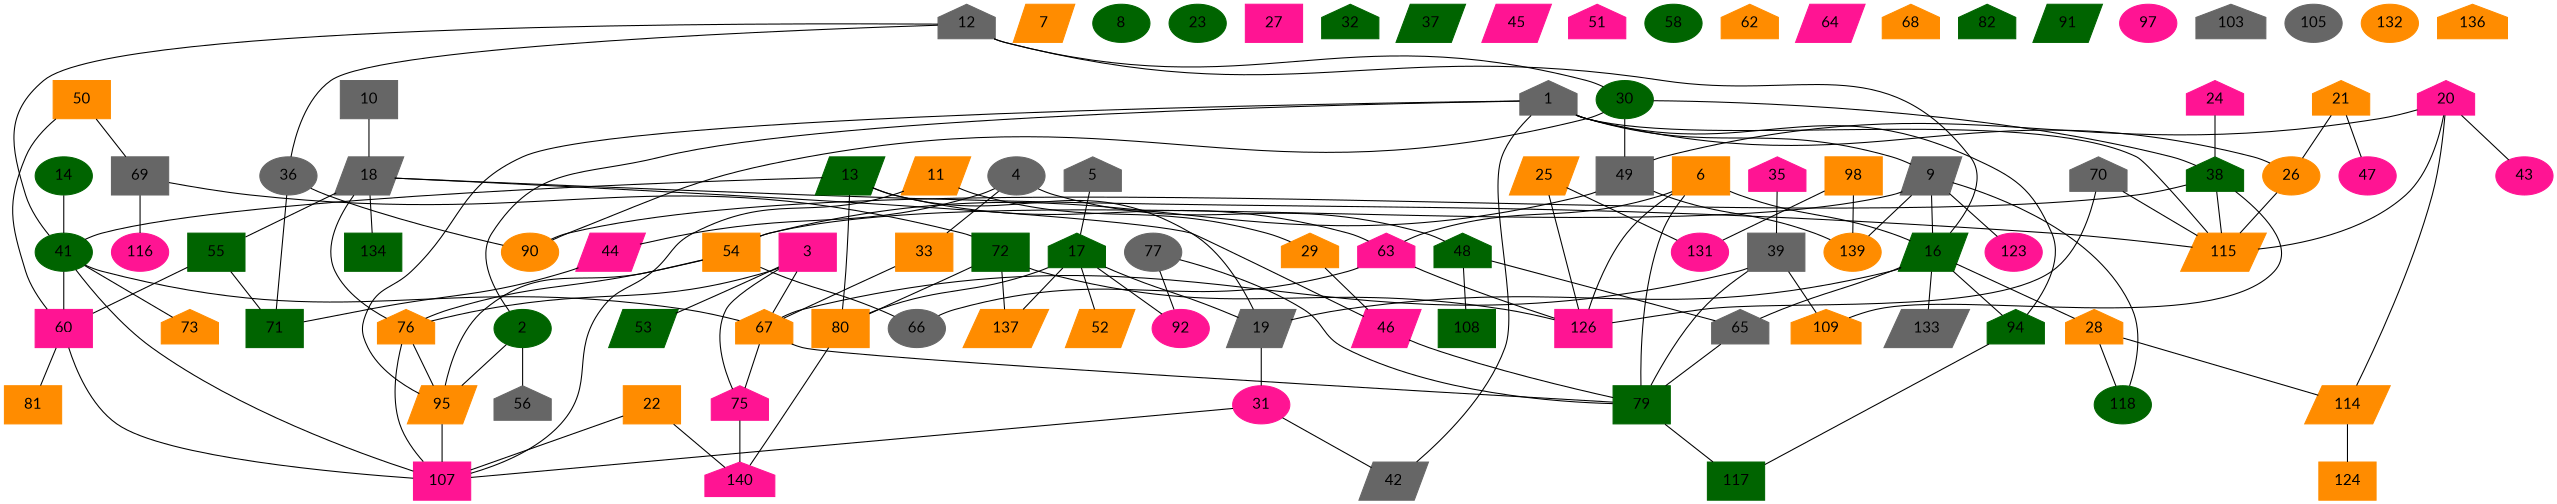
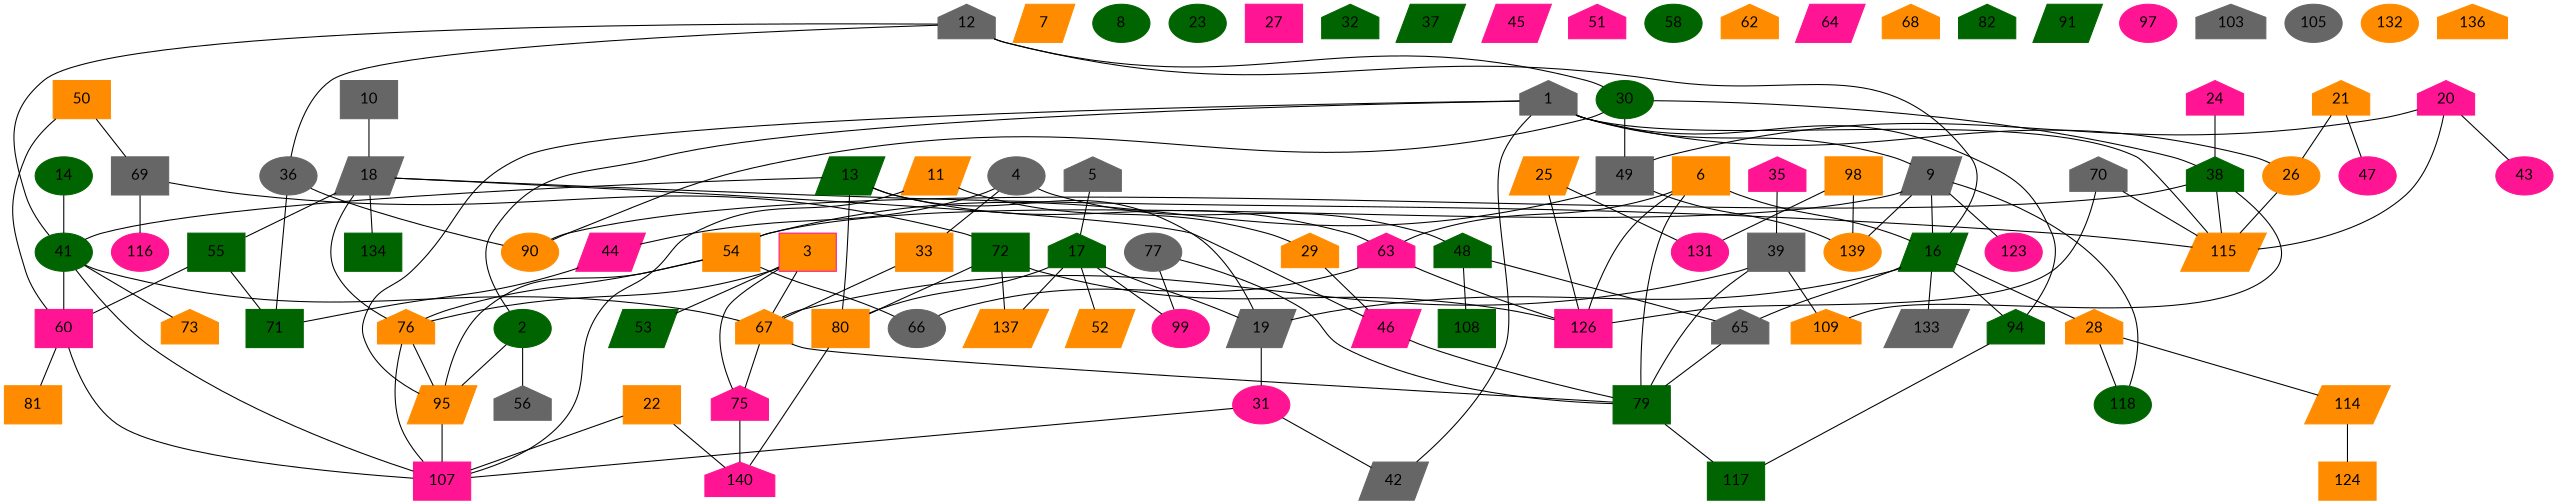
(808, 252) -> (808, 252)
(2413, 254) -> none
(1181, 329) -> (1181, 329)
